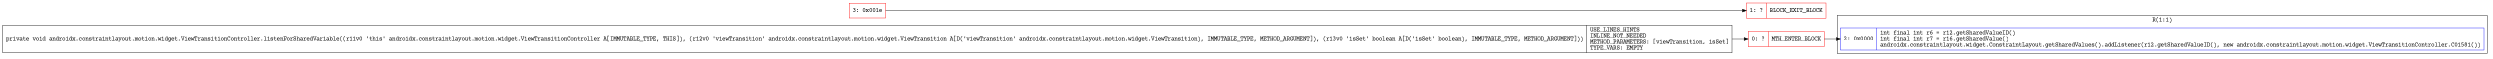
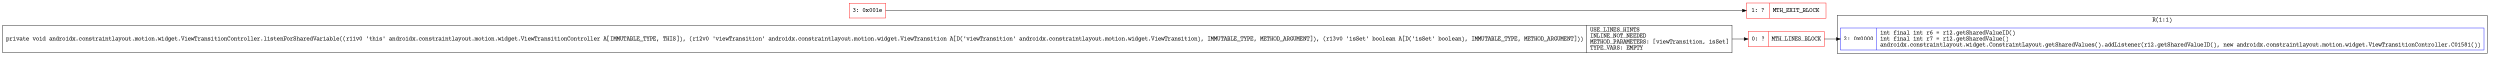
(1796, 10) -> (1796, 10)
(1796, 39) -> (1796, 39)
(1944, 39) -> (1944, 39)
